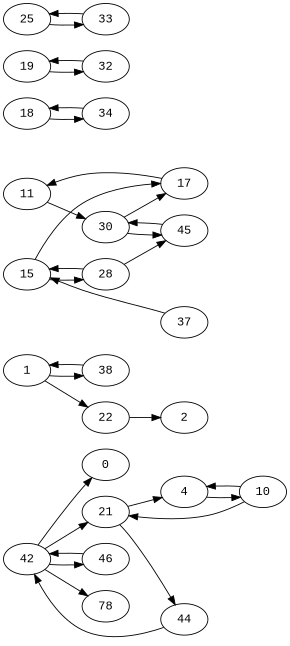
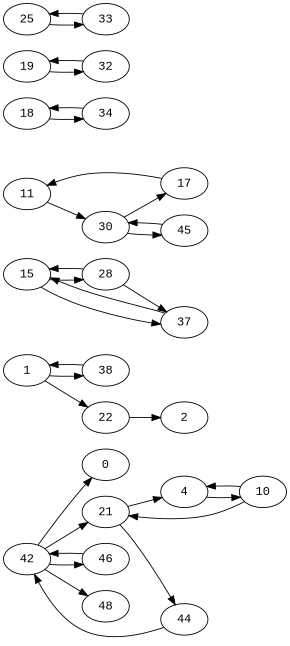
(82, 204) -> (95, 310)
(141, 255) -> (141, 296)
(106, 606) -> (106, 606)
